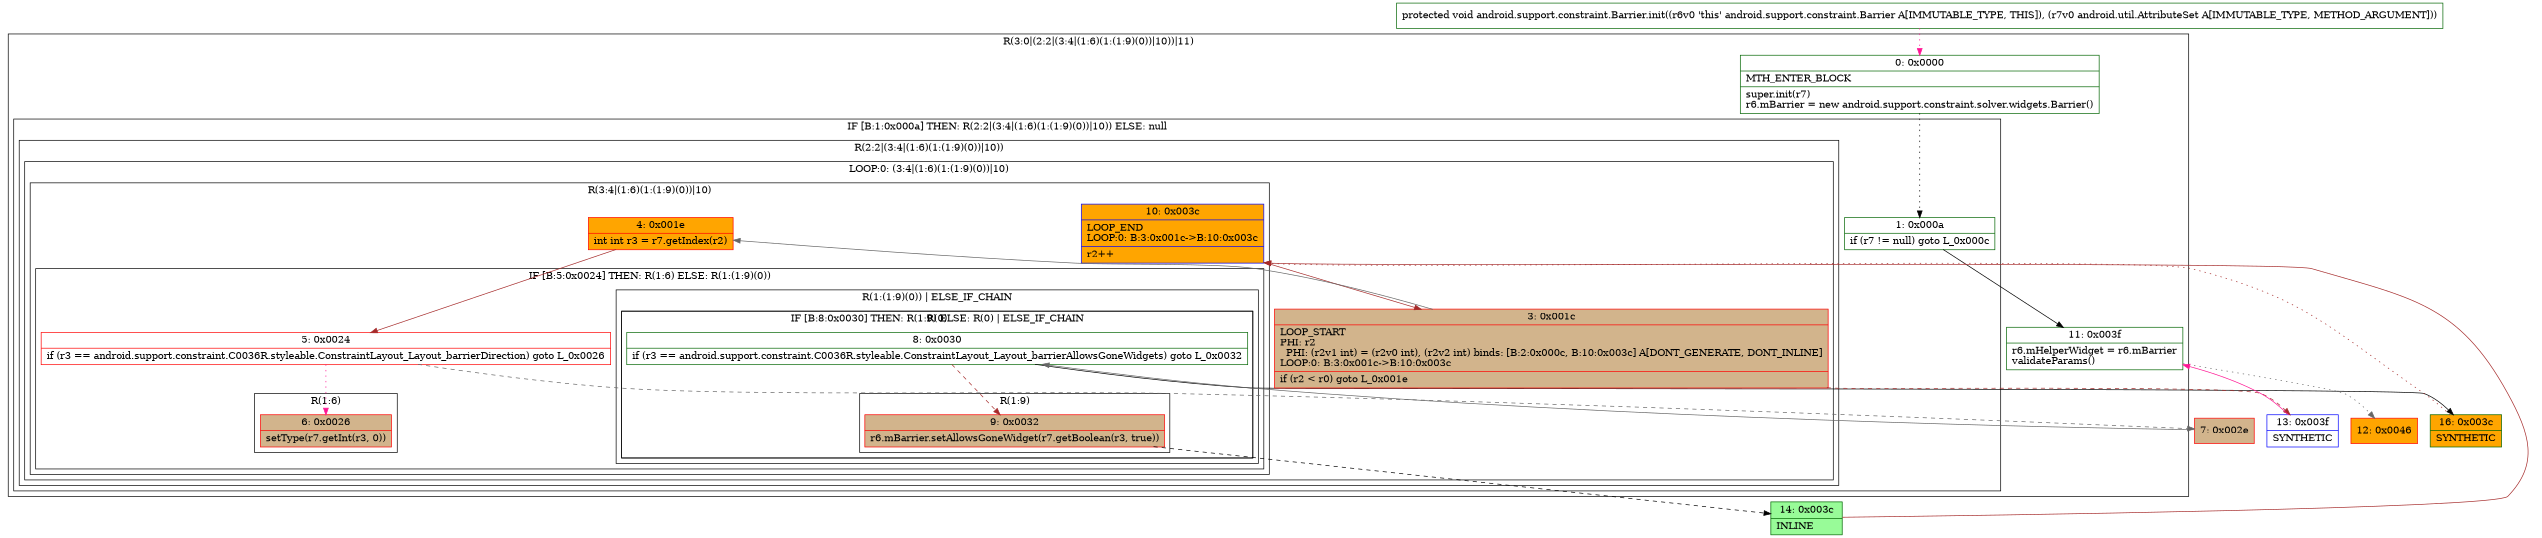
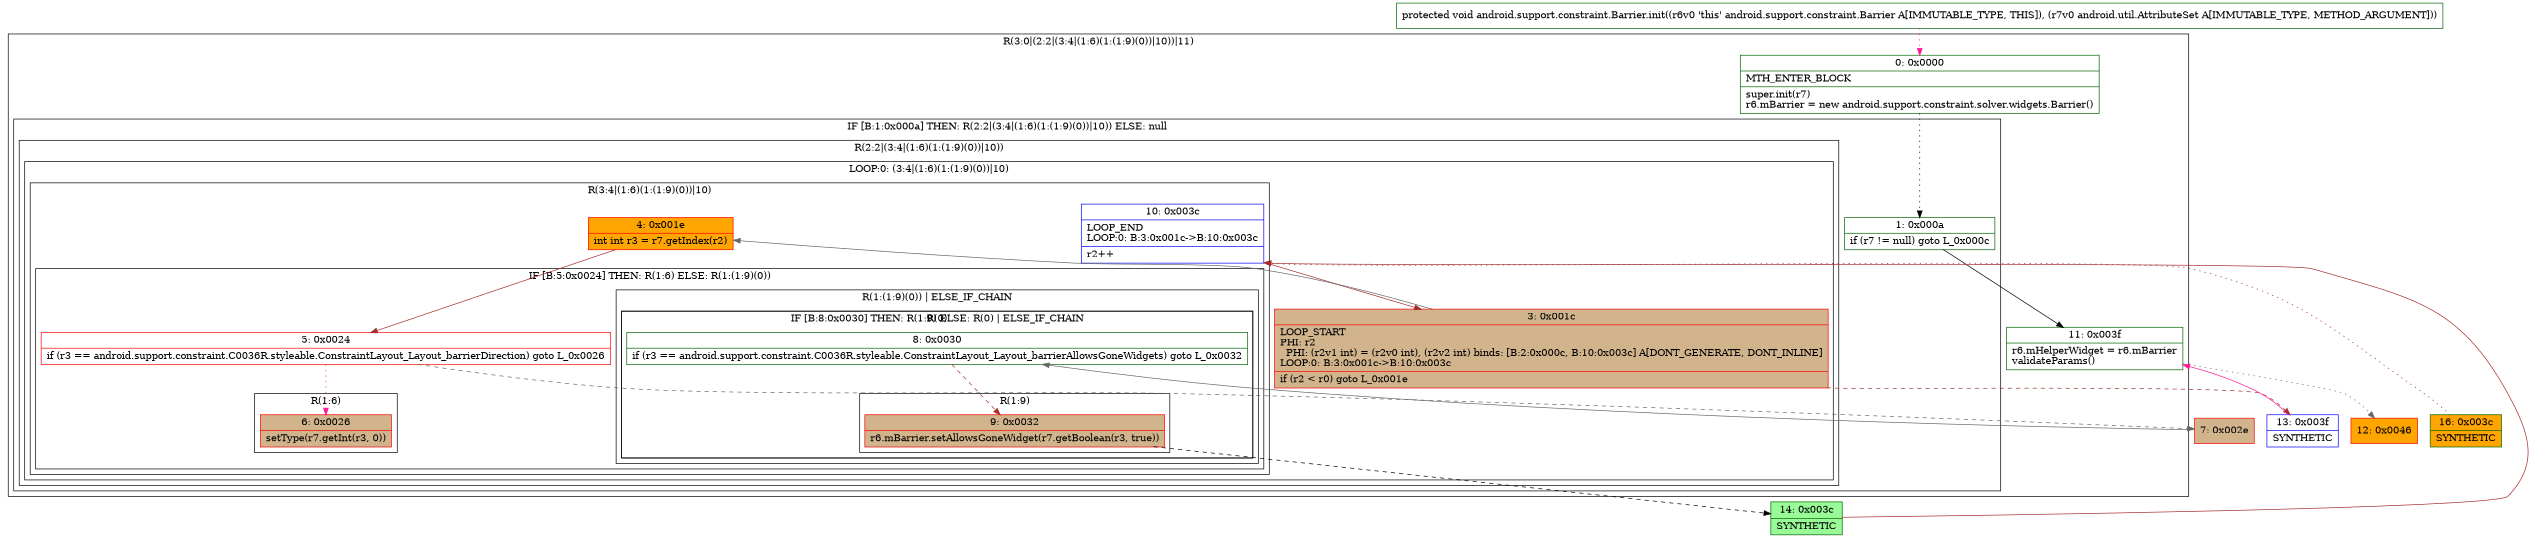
(1173, 234) -> (1173, 234)
(1744, 389) -> none
(1795, 526) -> (1807, 526)
